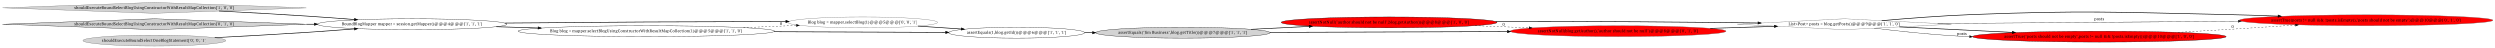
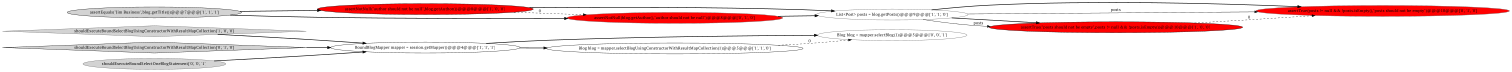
(1844, 24) -> (892, 15)
(1017, 33) -> none
